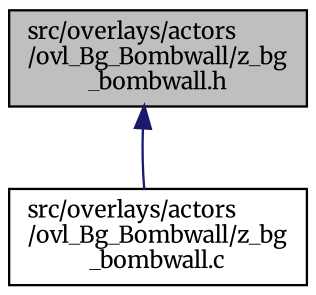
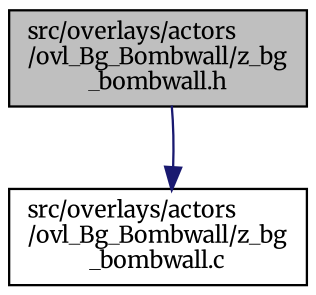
(143, 159) -> (173, 136)
